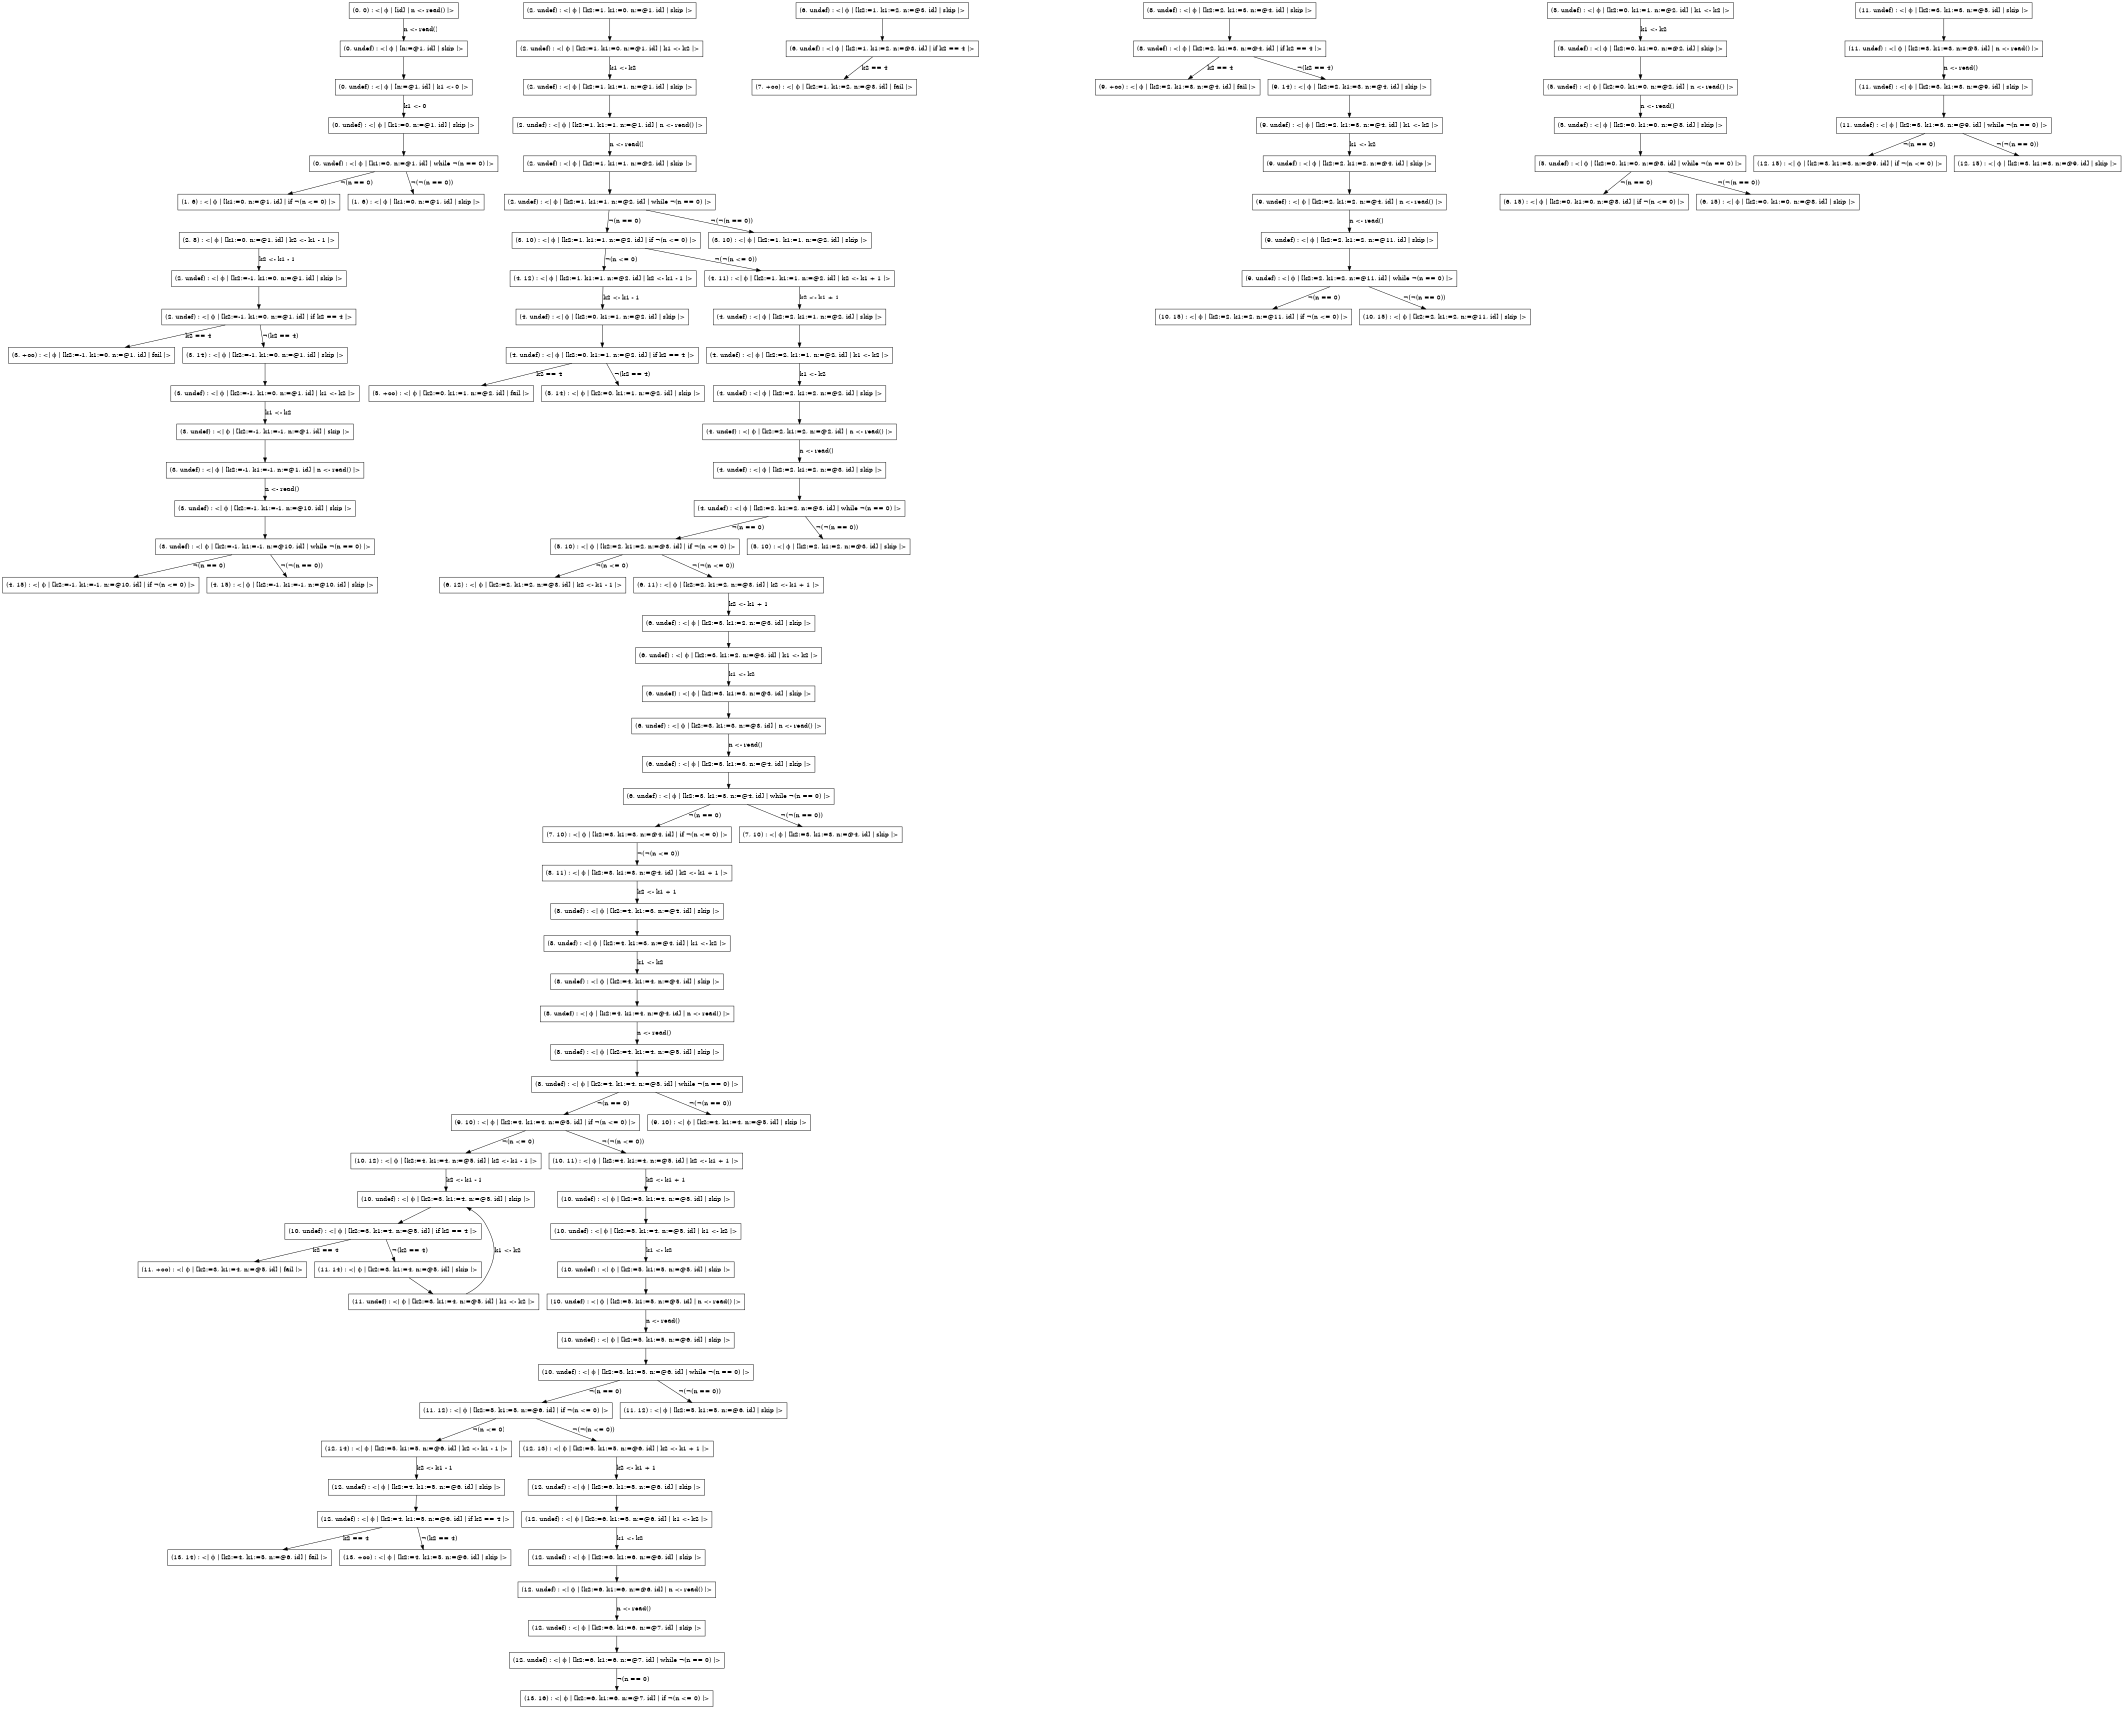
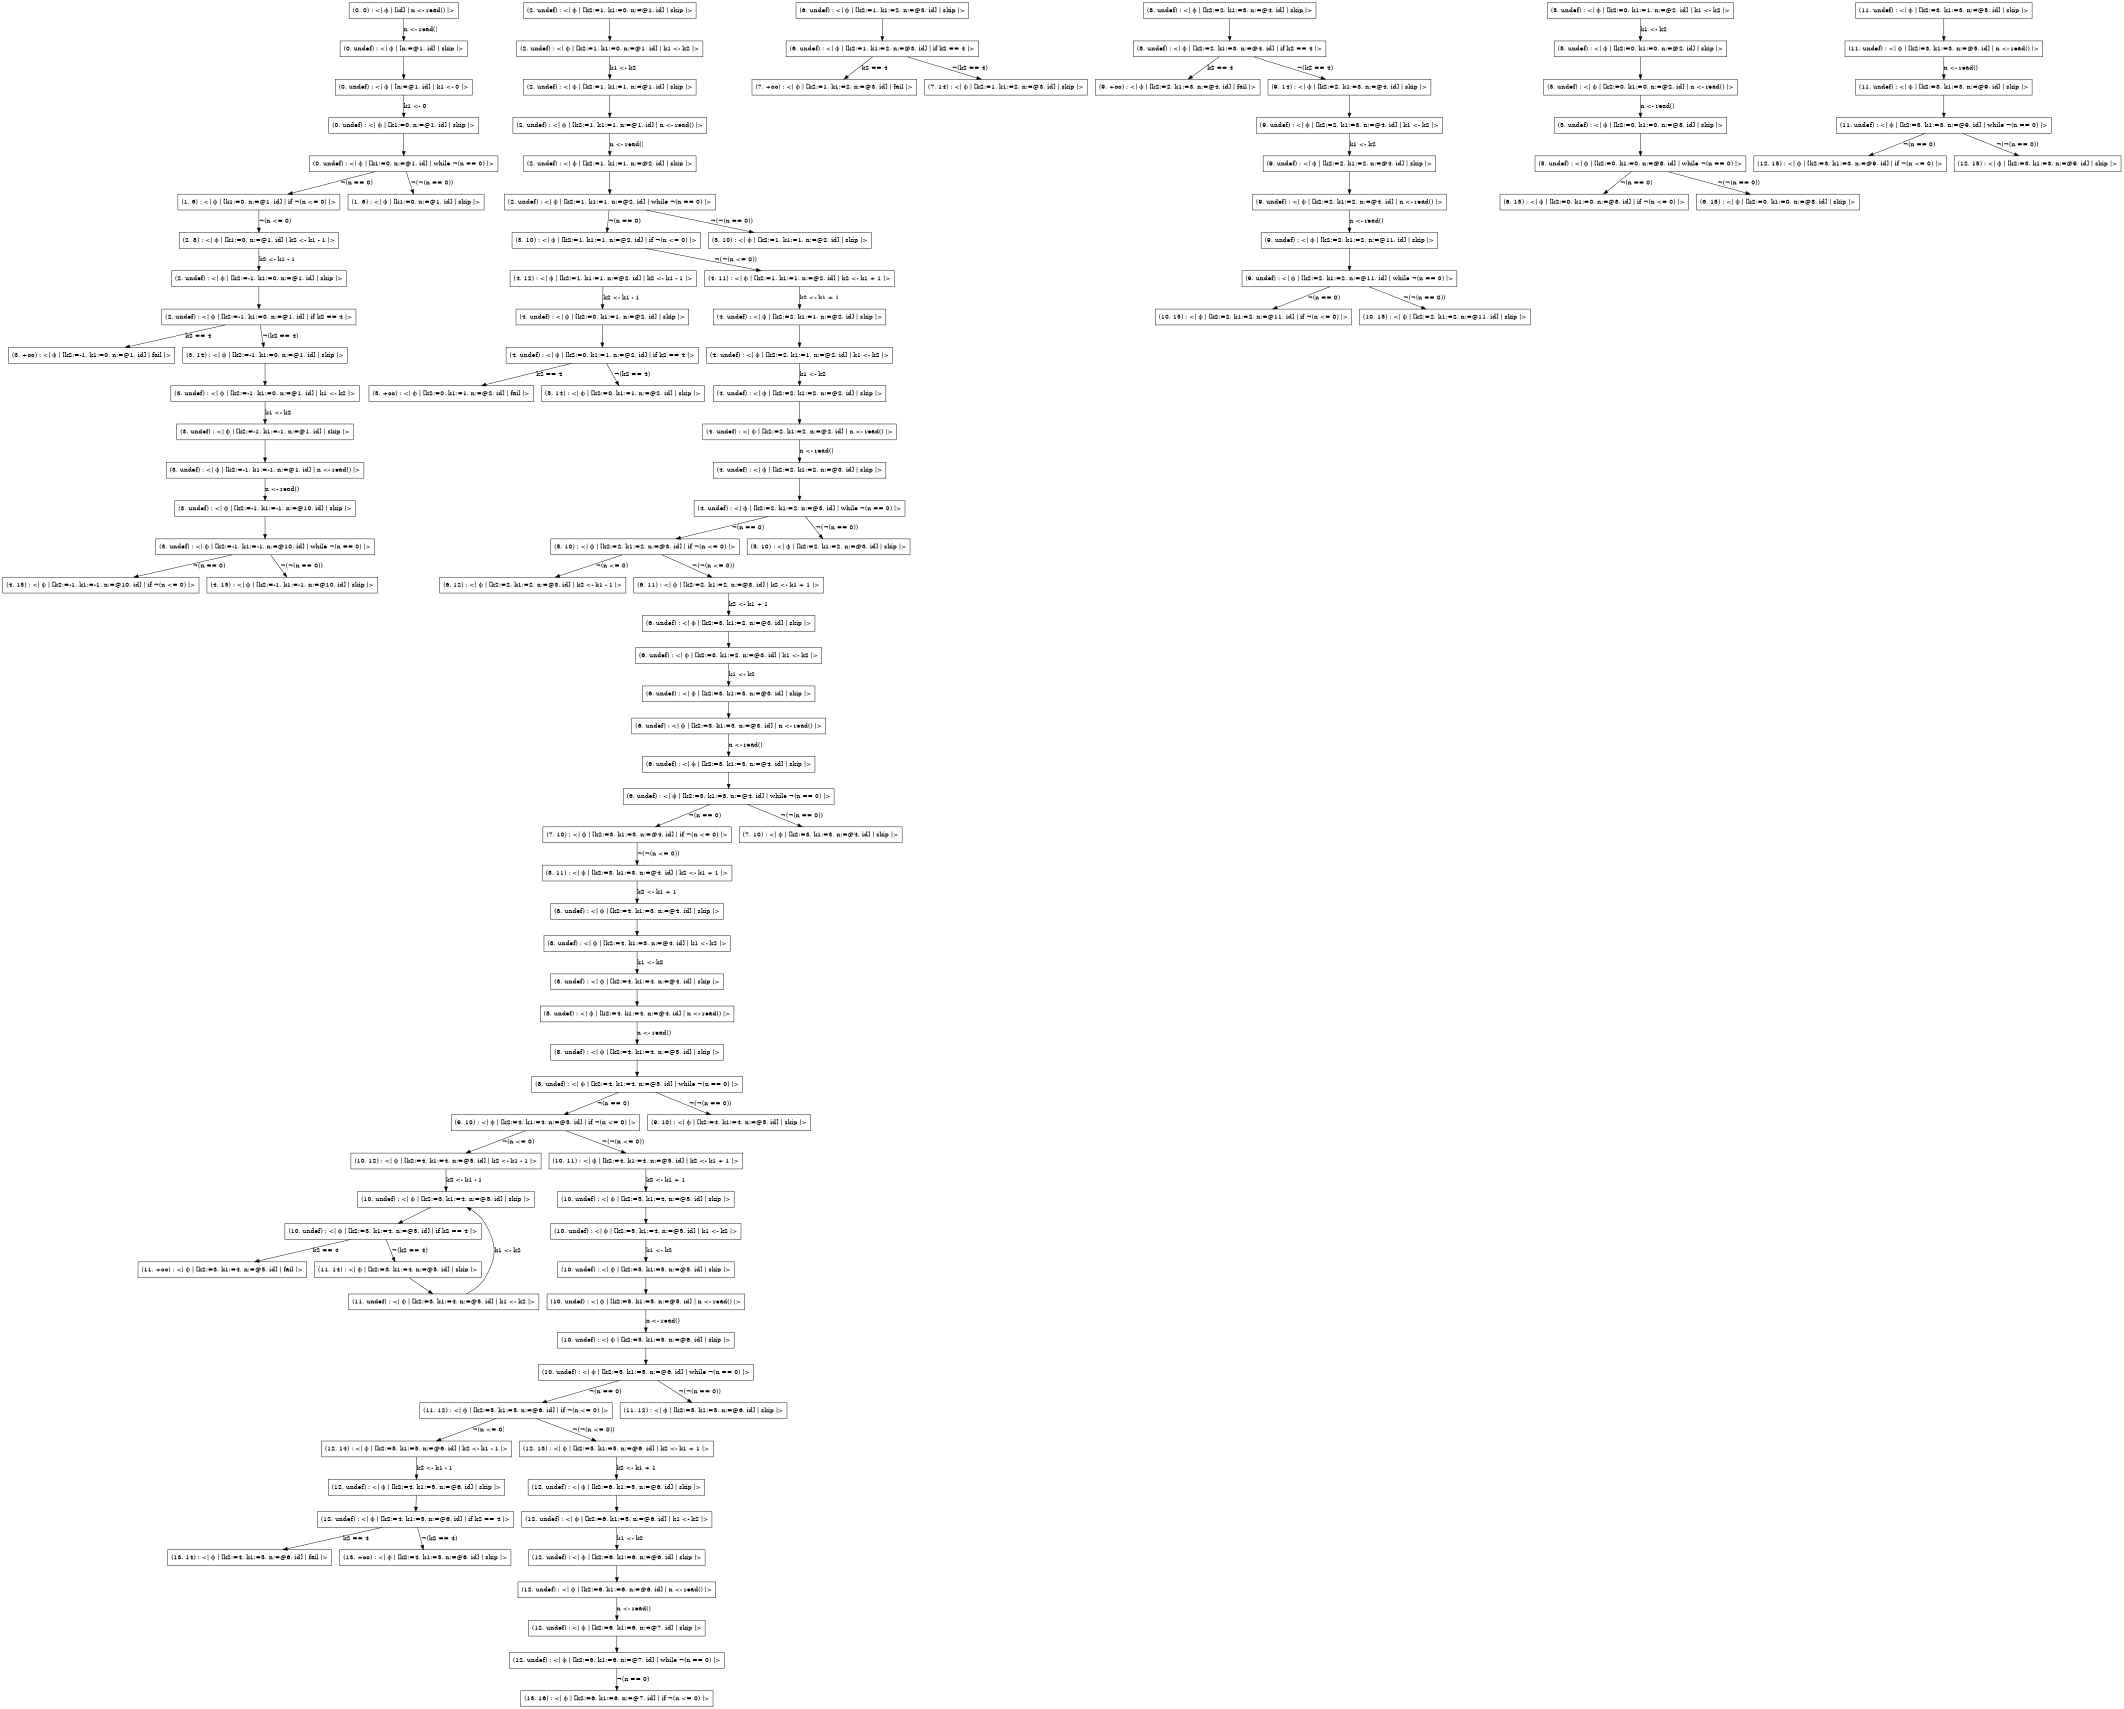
none -> (1006, 87)
none -> (259, 219)
(605, 257) -> none
